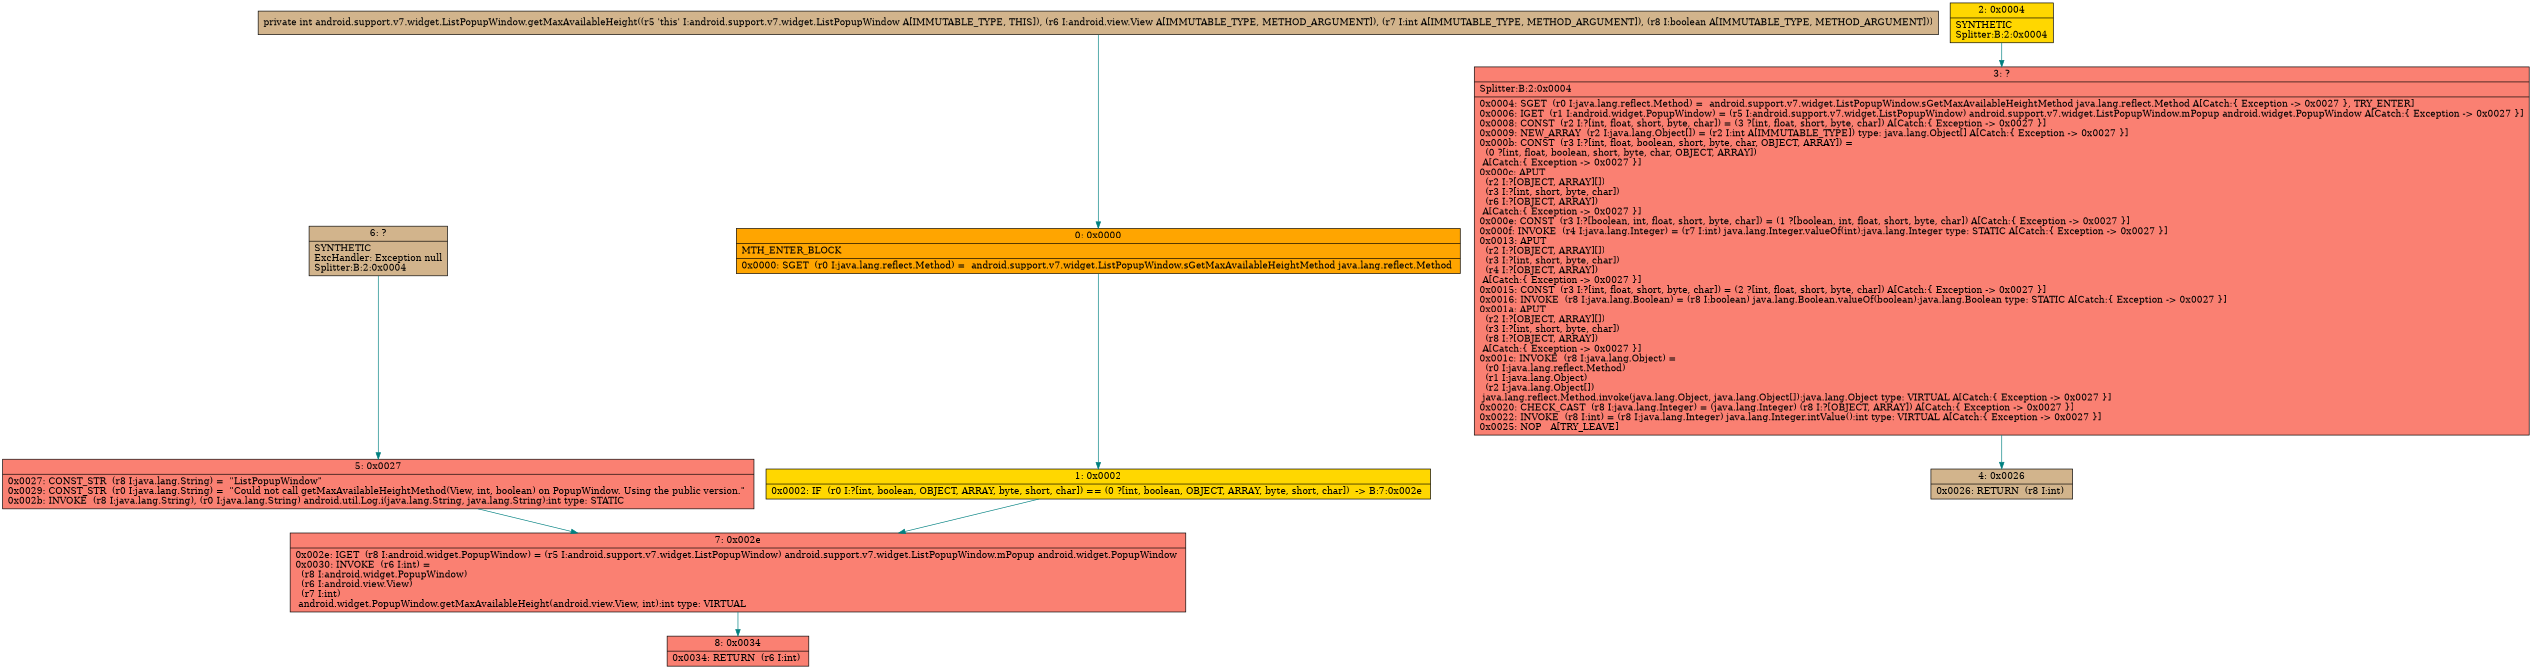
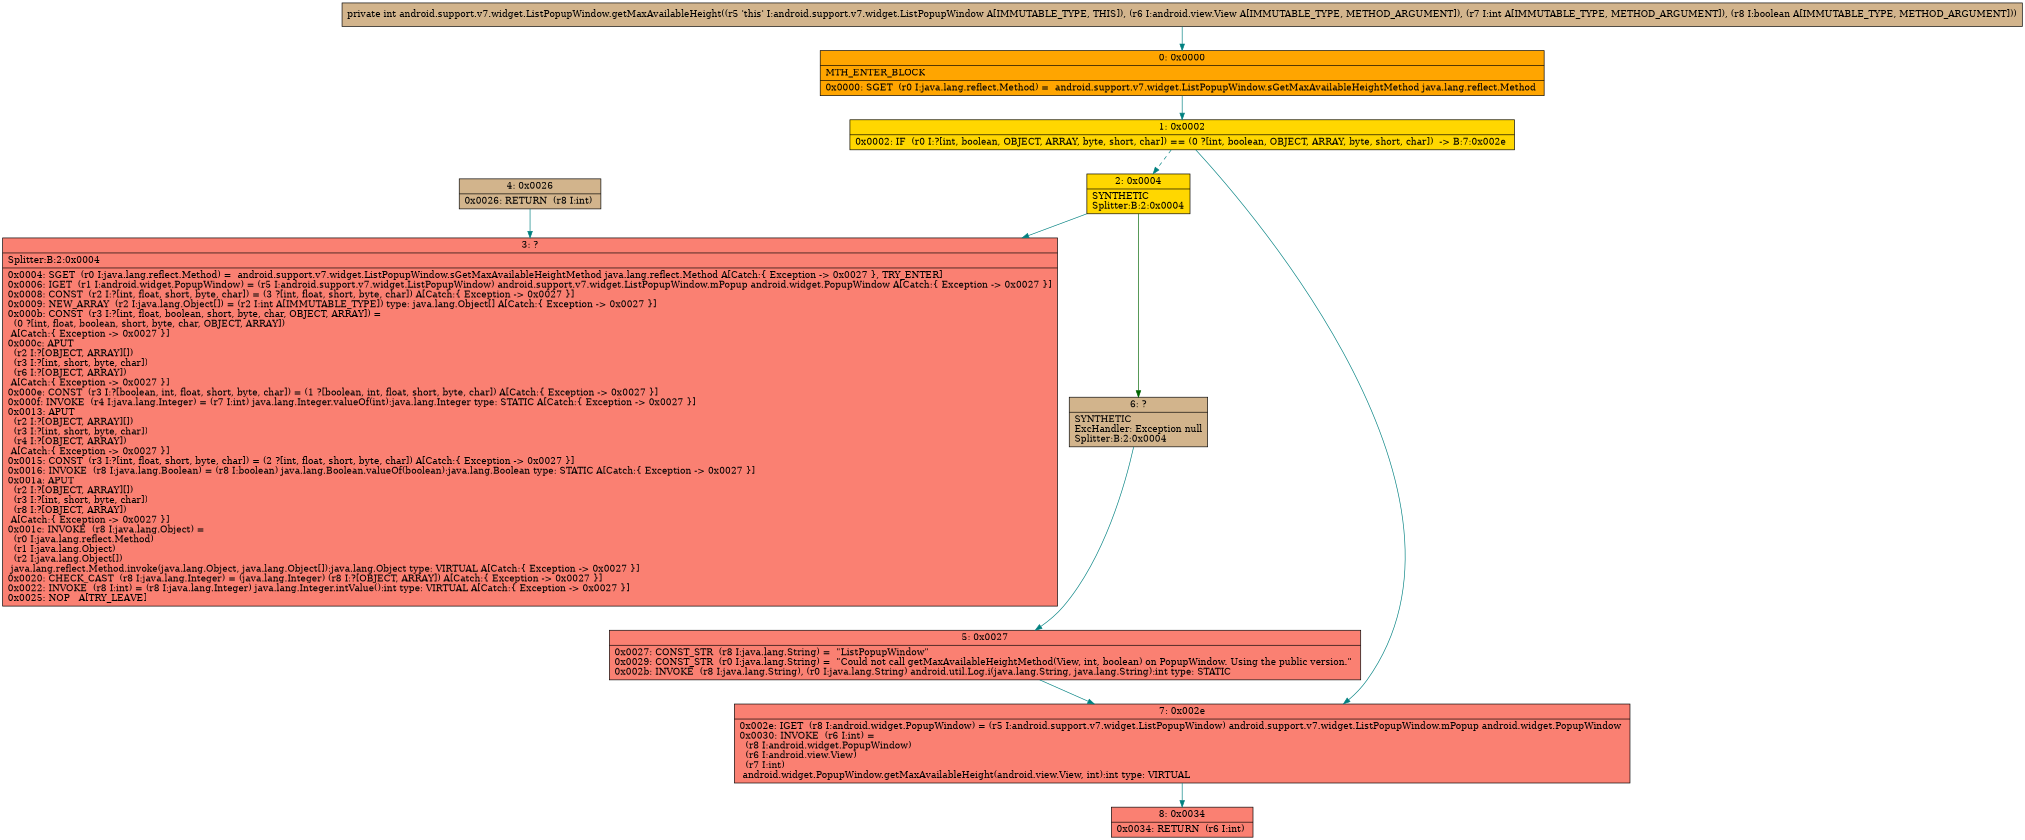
none -> (1164, 159)
none -> (1138, 302)
(2002, 449) -> (530, 220)
